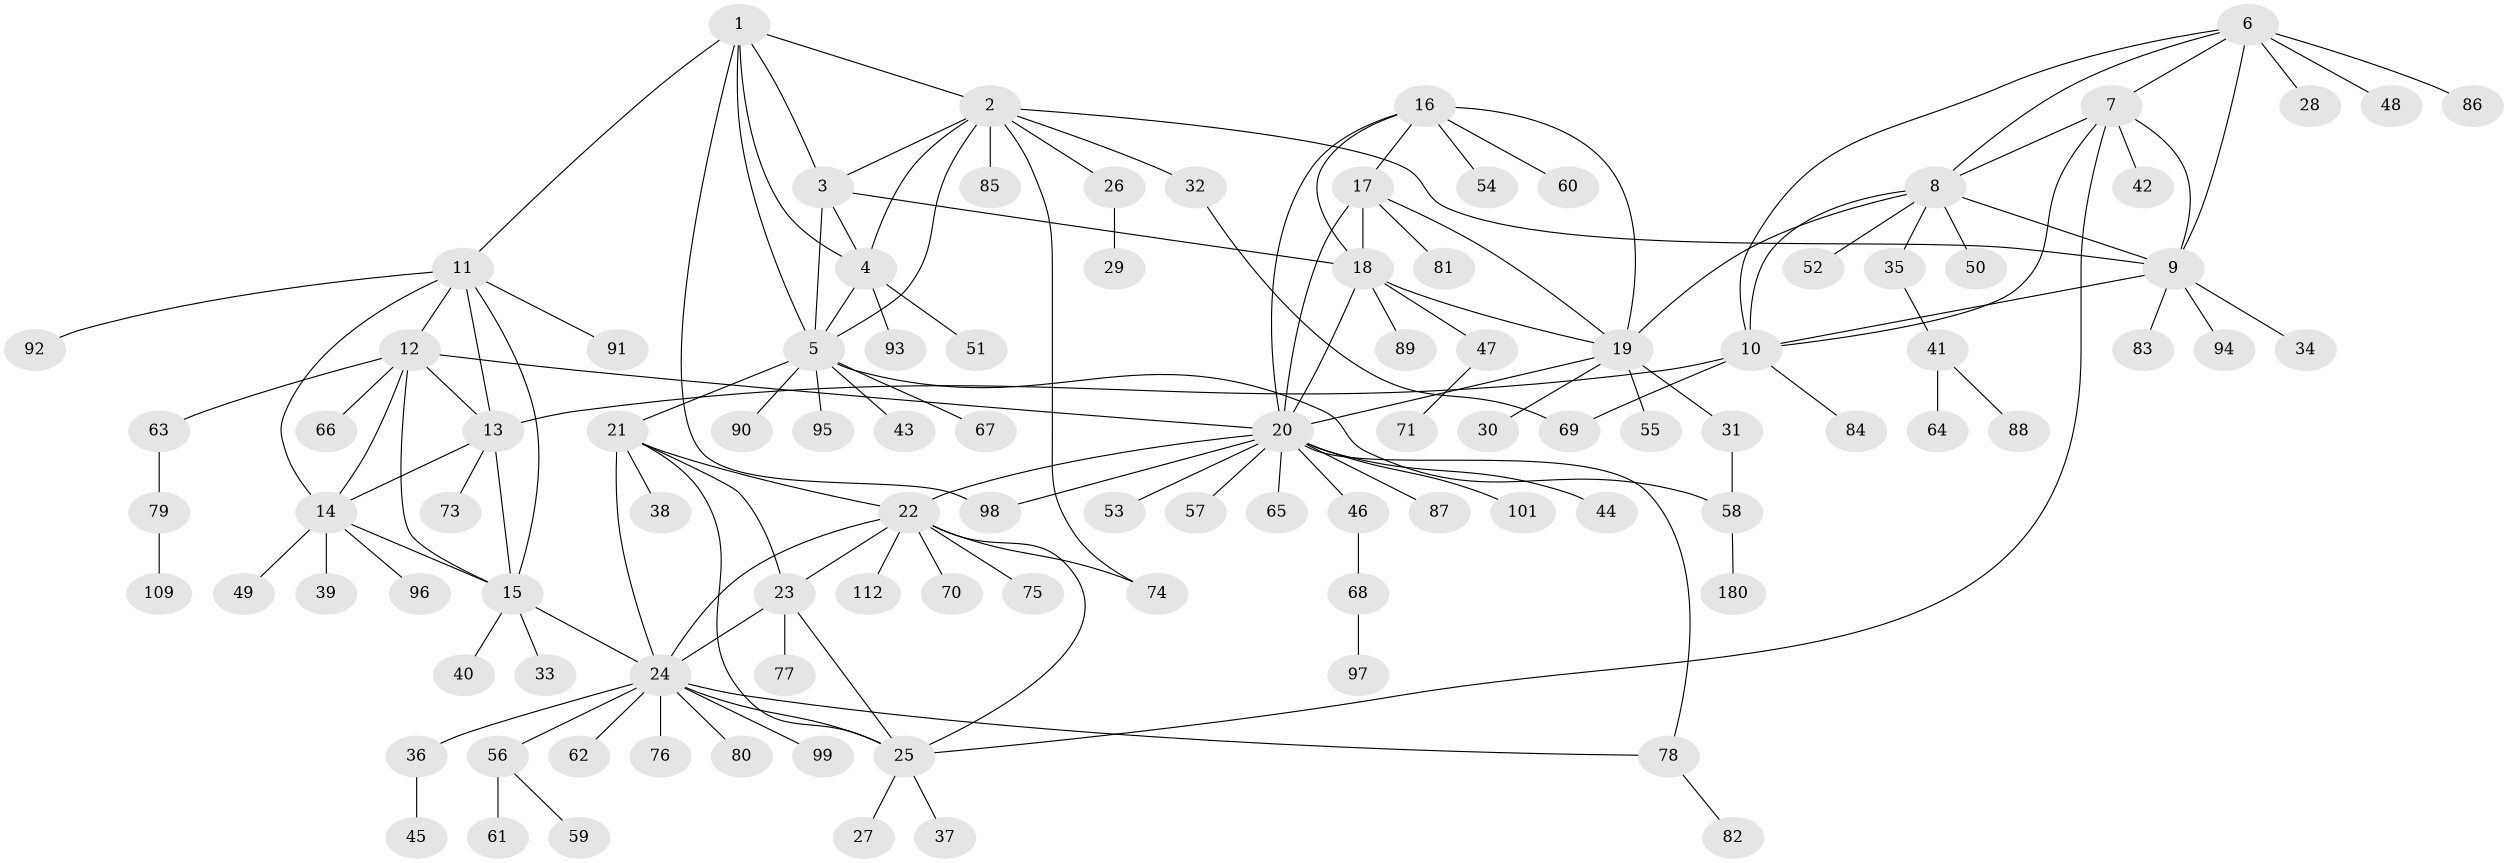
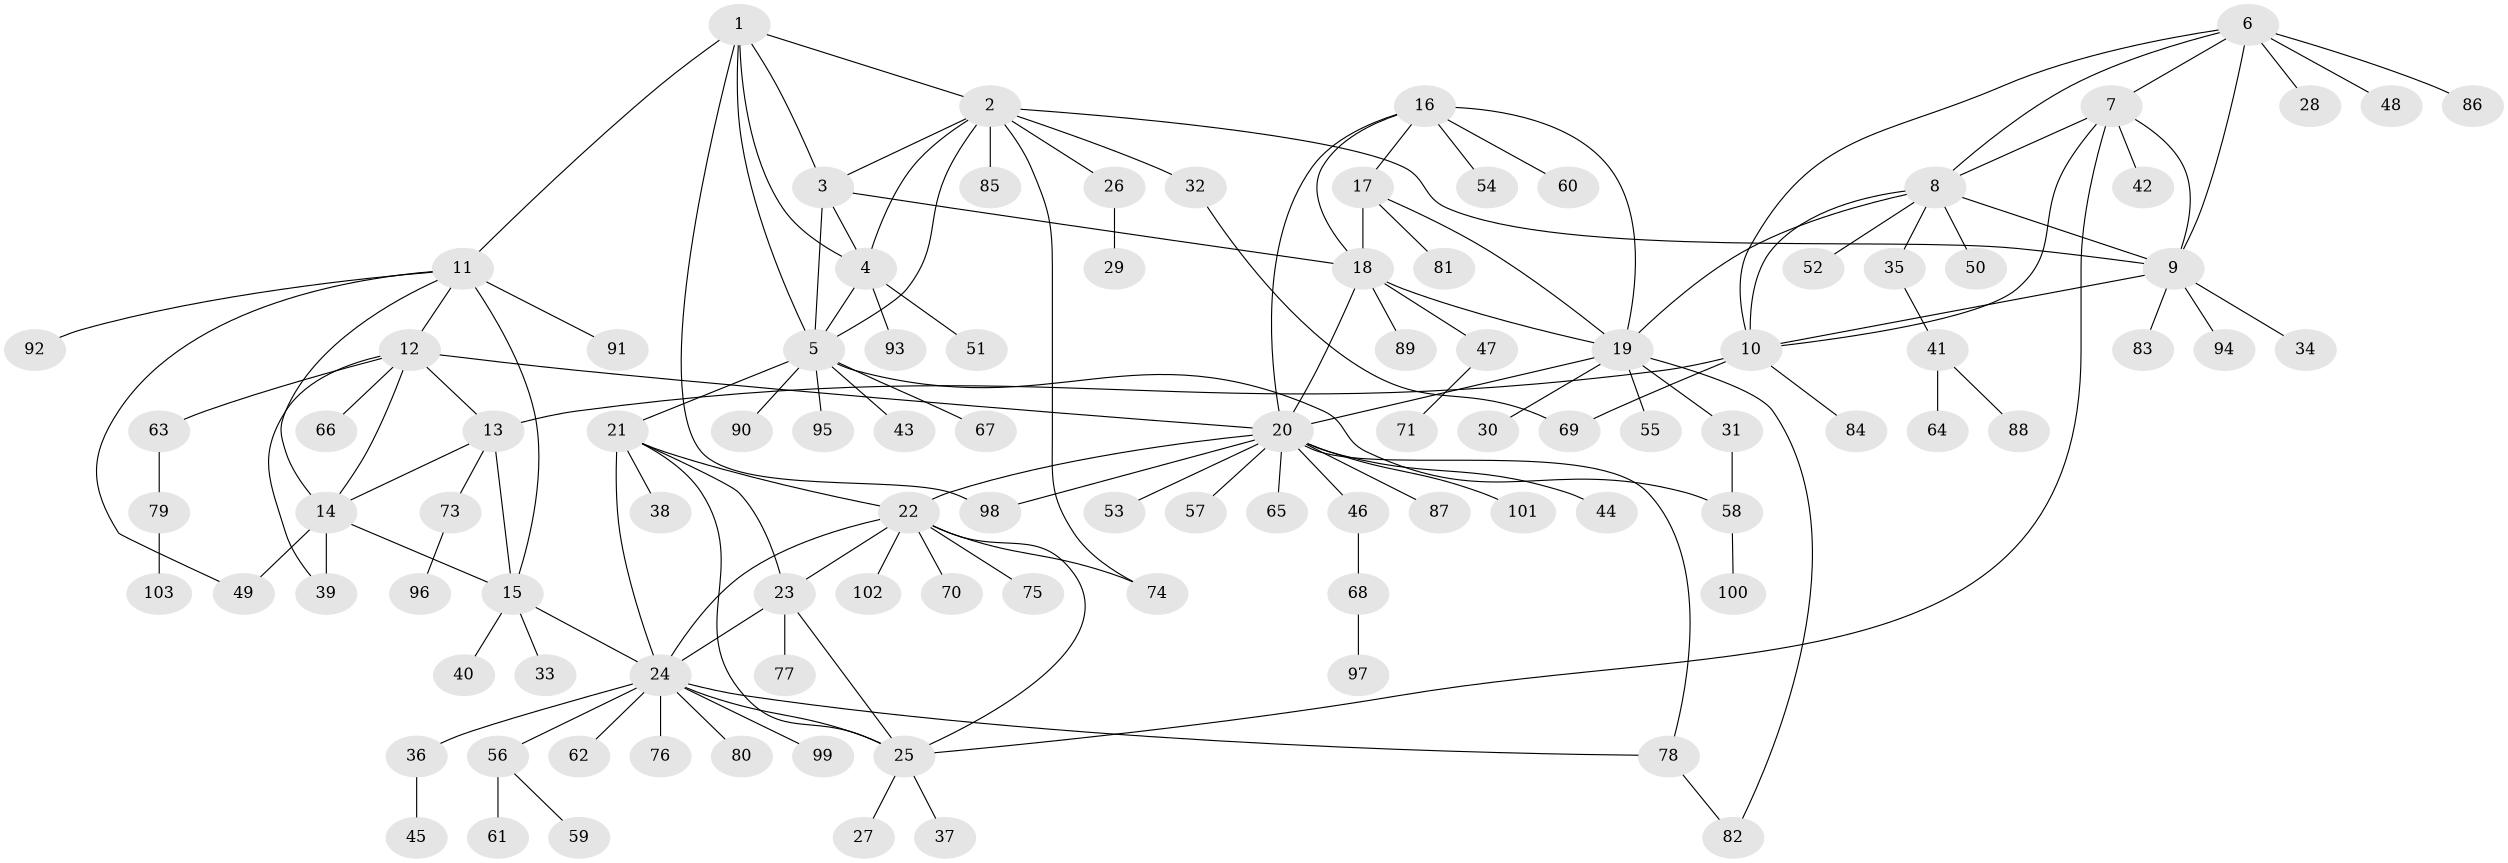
(1304, 304) -> none
(478, 350) -> (155, 370)
(402, 498) -> (272, 441)
none -> (1811, 549)
(373, 553) -> (436, 552)
(159, 594) -> (159, 594)
(868, 594) -> (868, 594)
(1733, 594) -> (1733, 594)
